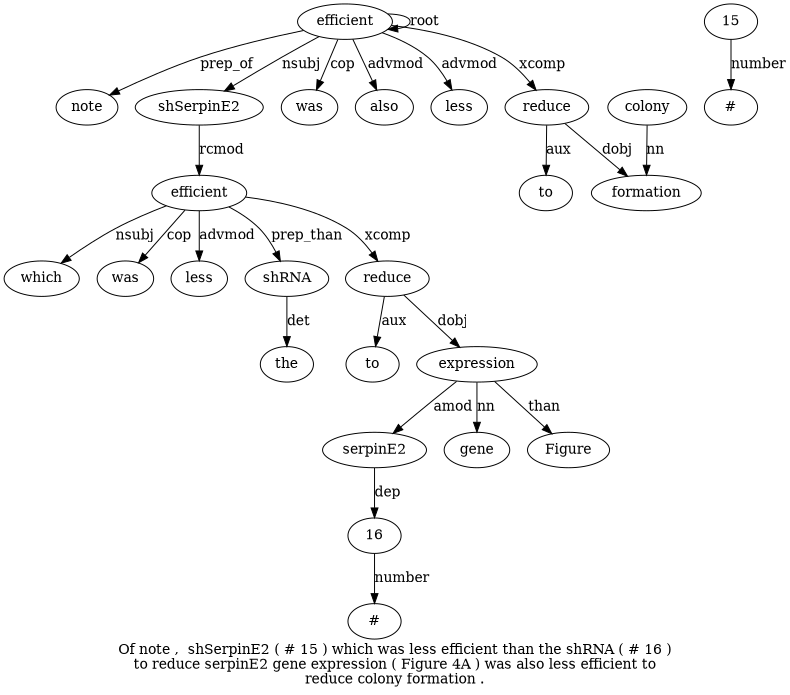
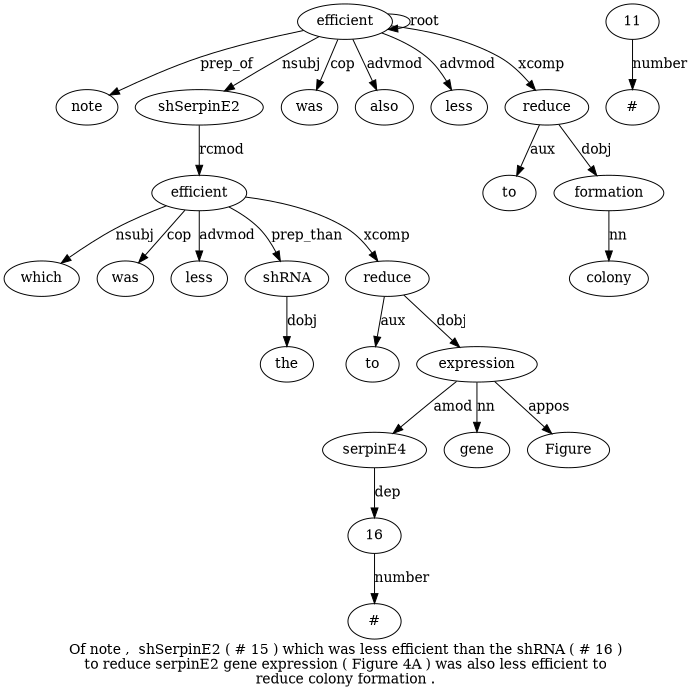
(731, 22) -> (633, 22)
(647, 145) -> (609, 231)
(299, 322) -> (302, 322)
(544, 407) -> (549, 407)
(375, 450) -> (375, 450)
